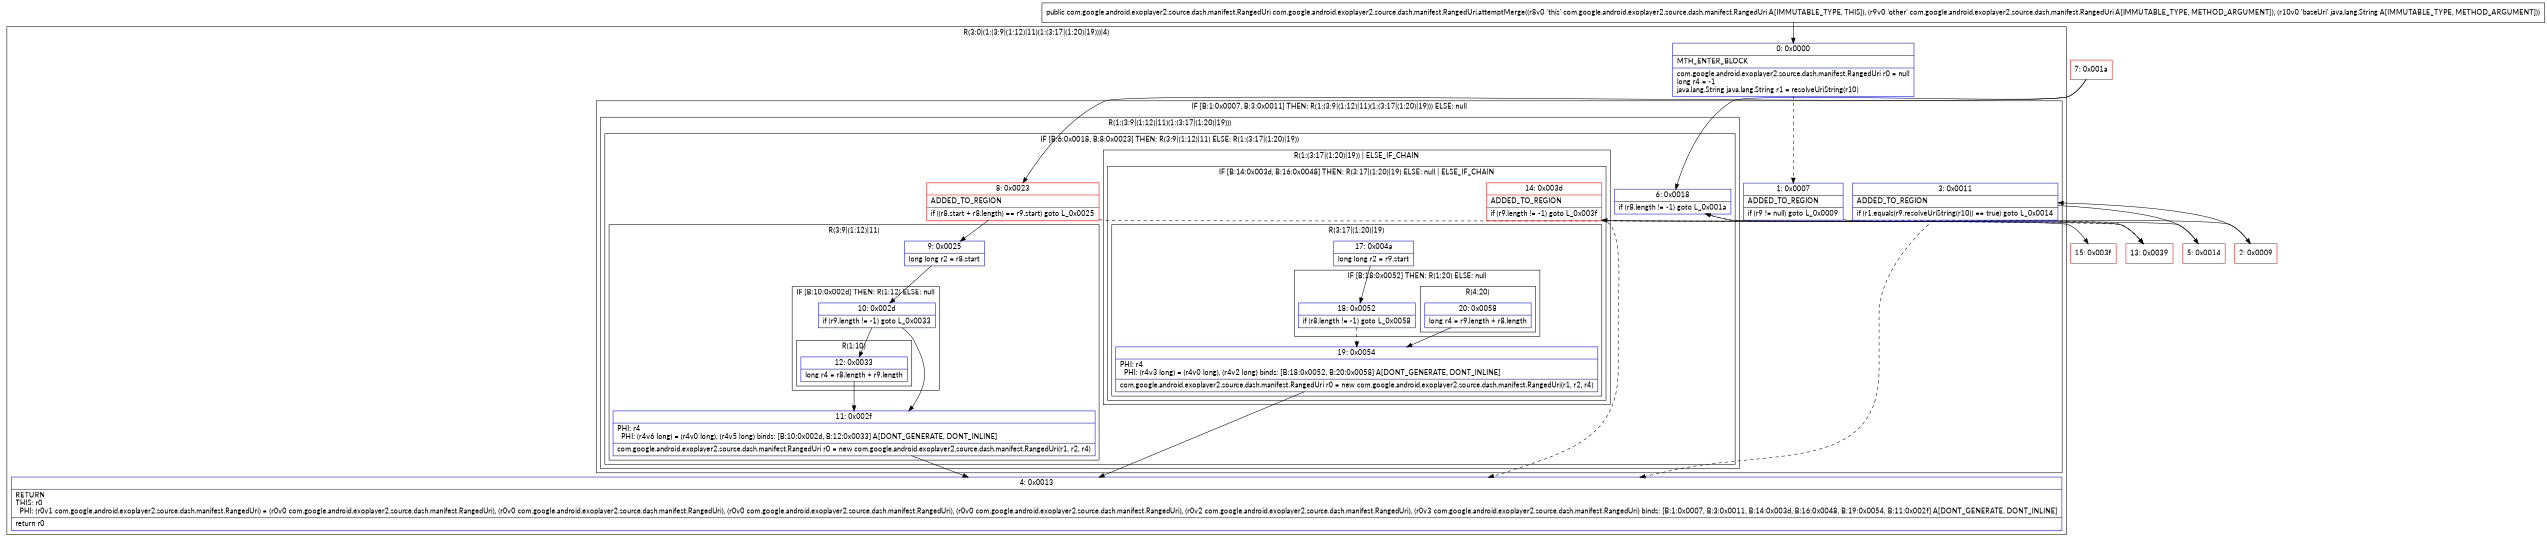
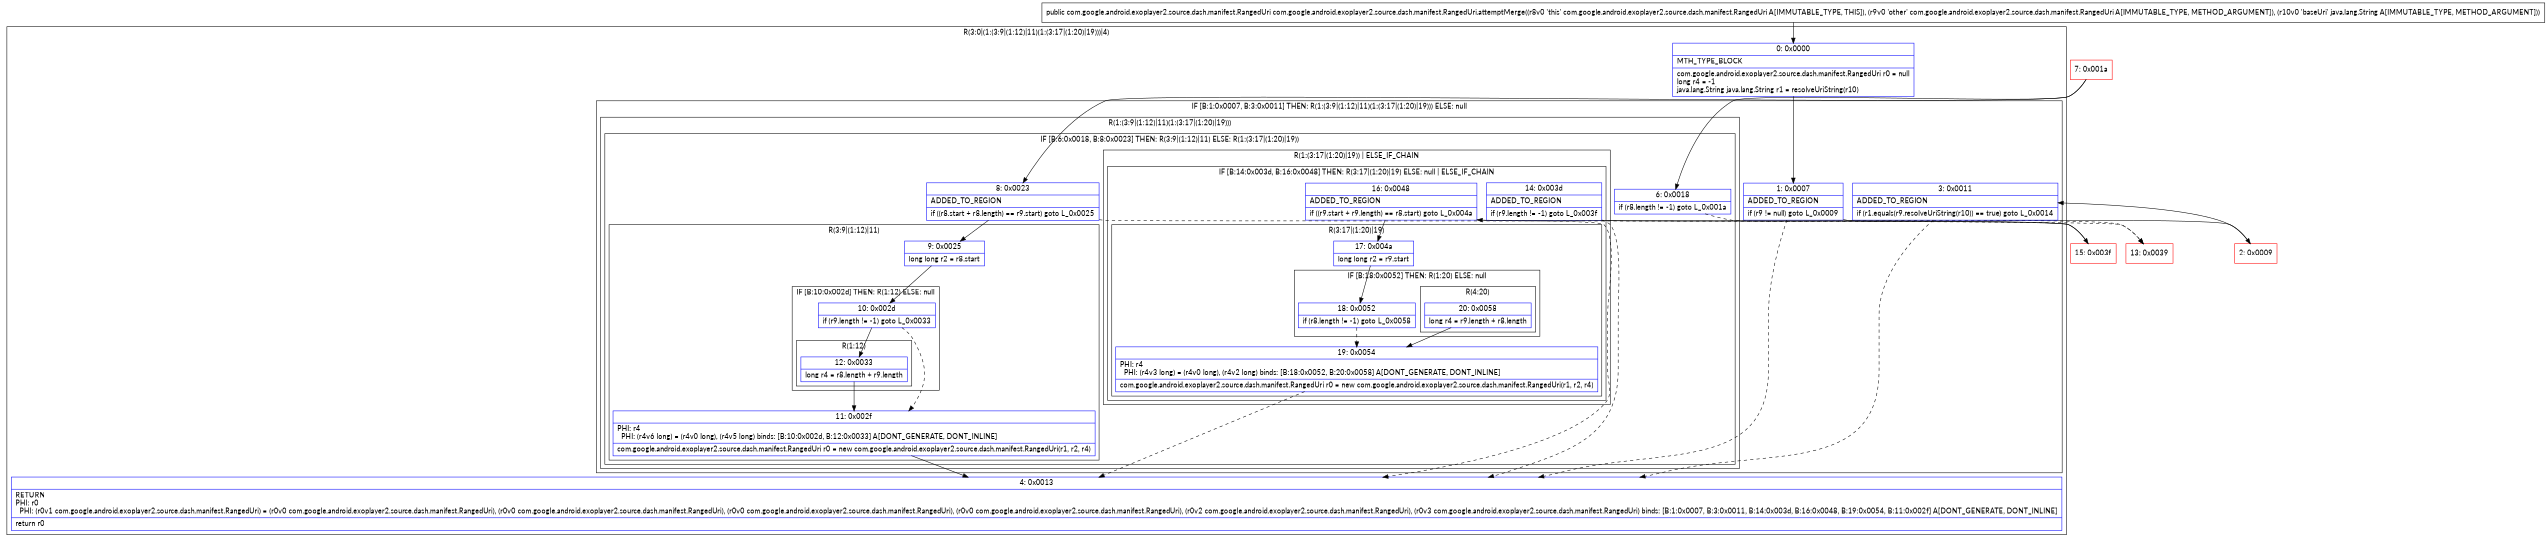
(1713, 61) -> (1710, 61)
(1793, 137) -> (1793, 137)
(1013, 202) -> (1013, 202)
none -> (1391, 202)
(1544, 202) -> (1544, 202)
(1879, 221) -> none
(2204, 253) -> none
(854, 347) -> (854, 347)
(924, 365) -> (924, 365)
none -> (1749, 427)
(1204, 433) -> (1204, 433)
(30, 503) -> (28, 503)
